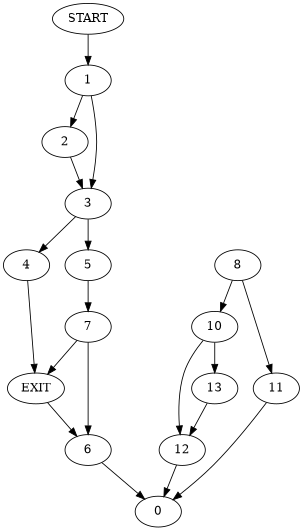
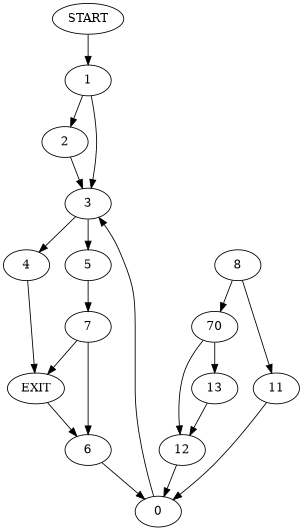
(215, 327) -> (215, 327)
none -> (135, 358)
